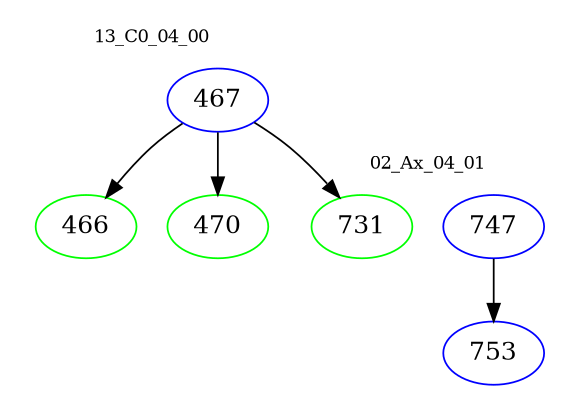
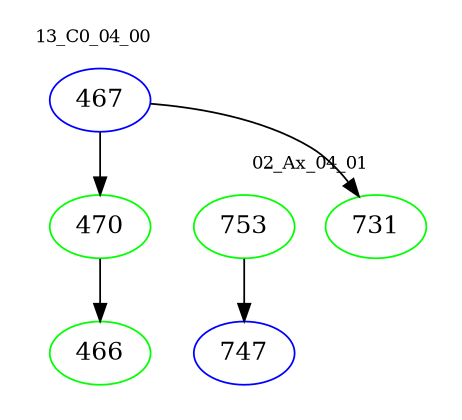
(147, 151) -> (100, 281)
(494, 281) -> (244, 281)
(494, 353) -> (244, 227)
